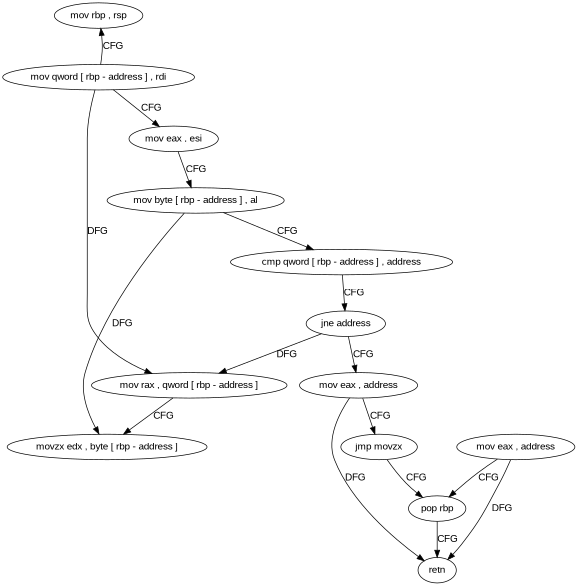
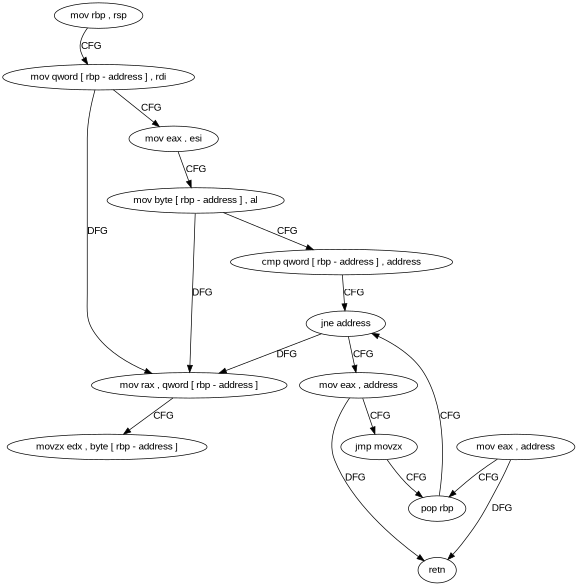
(102, 50) -> (80, 43)
(112, 312) -> (193, 289)
(437, 536) -> (437, 404)
